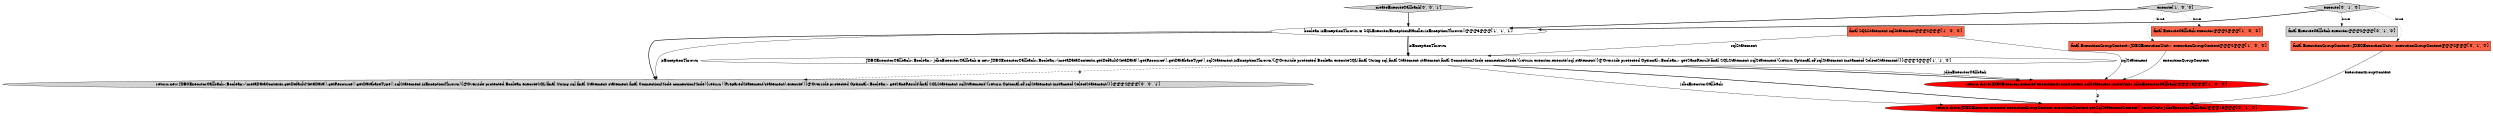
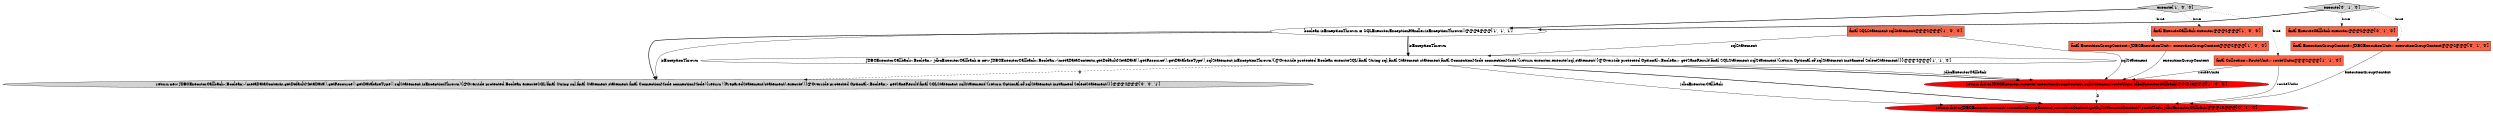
(1408, 8) -> none
(2342, 18) -> (2342, 18)
(2342, 31) -> (2342, 31)
none -> (2279, 61)
